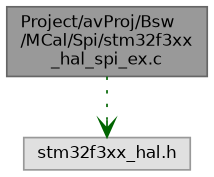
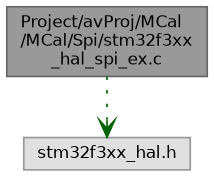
(107, 42) -> (107, 42)
